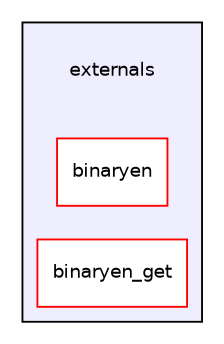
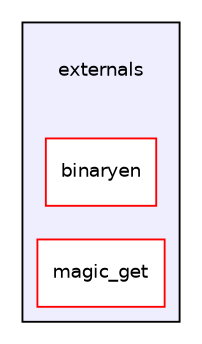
(112, 273) -> (101, 273)
